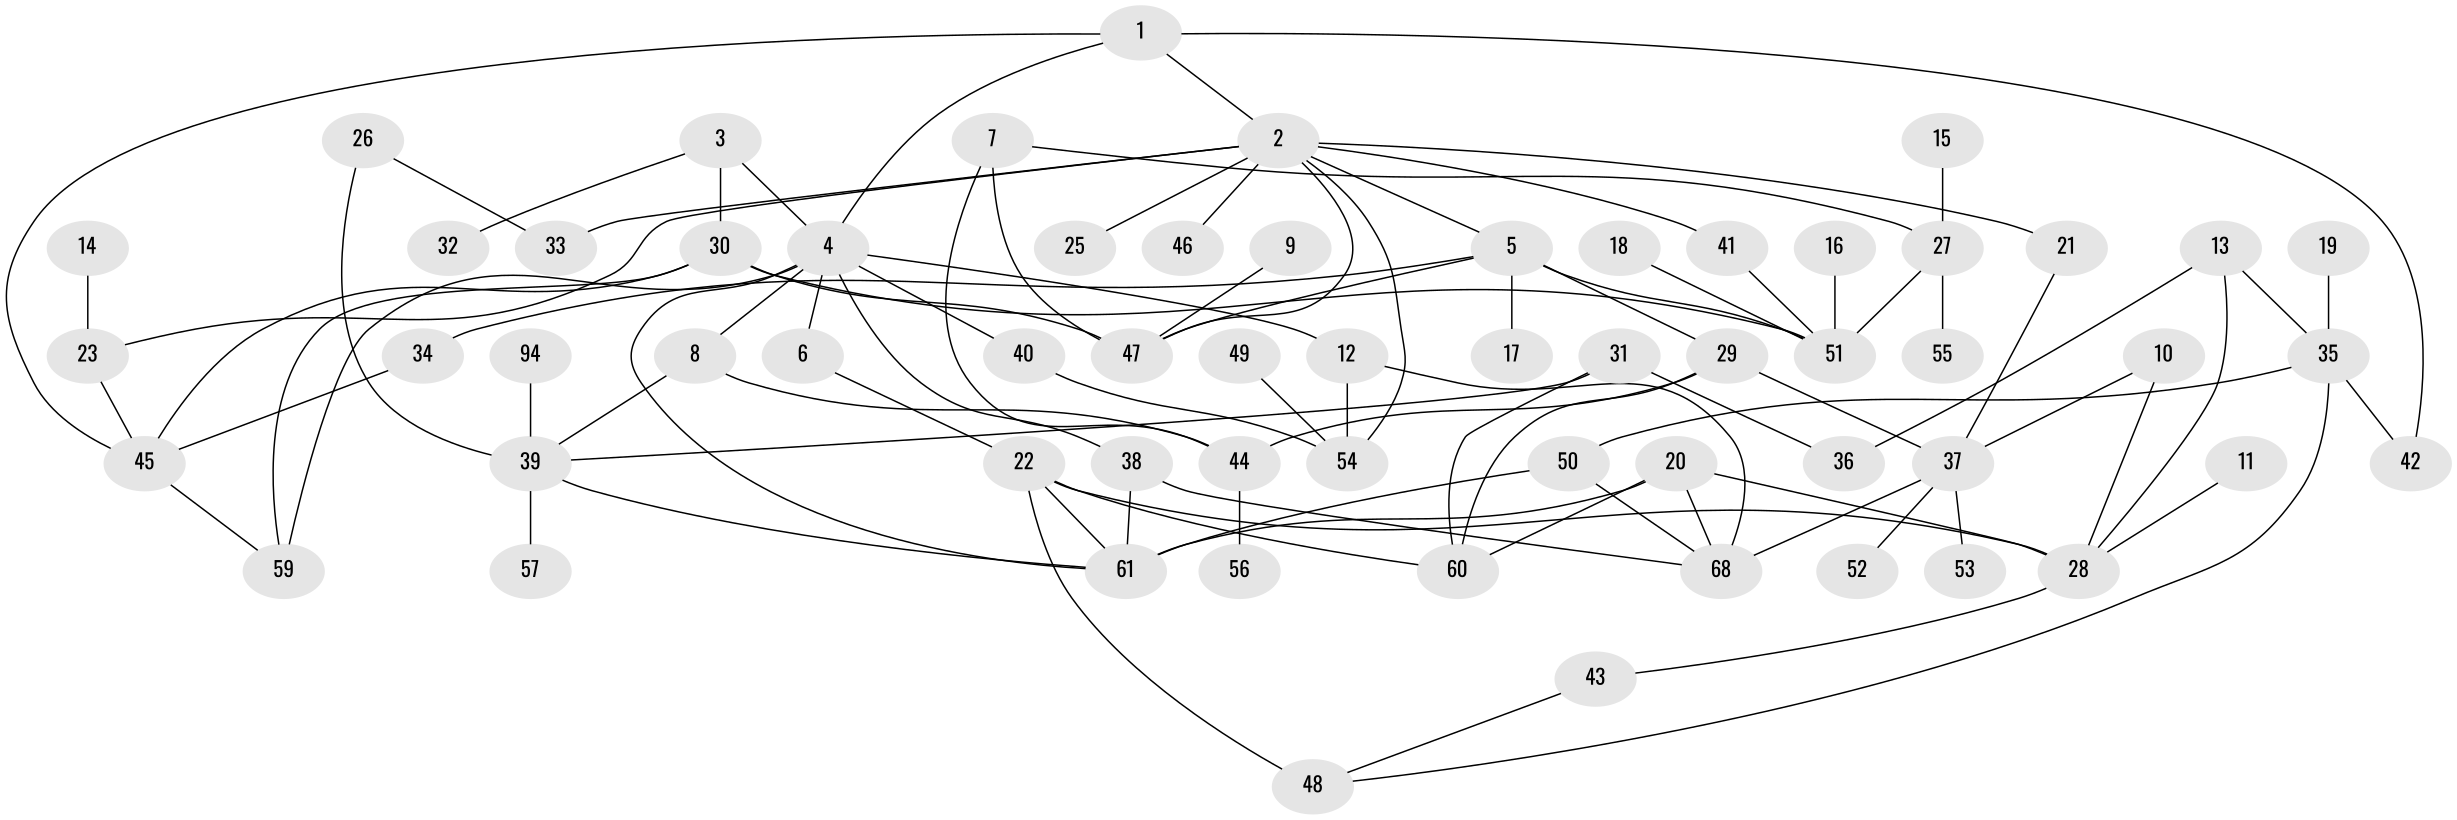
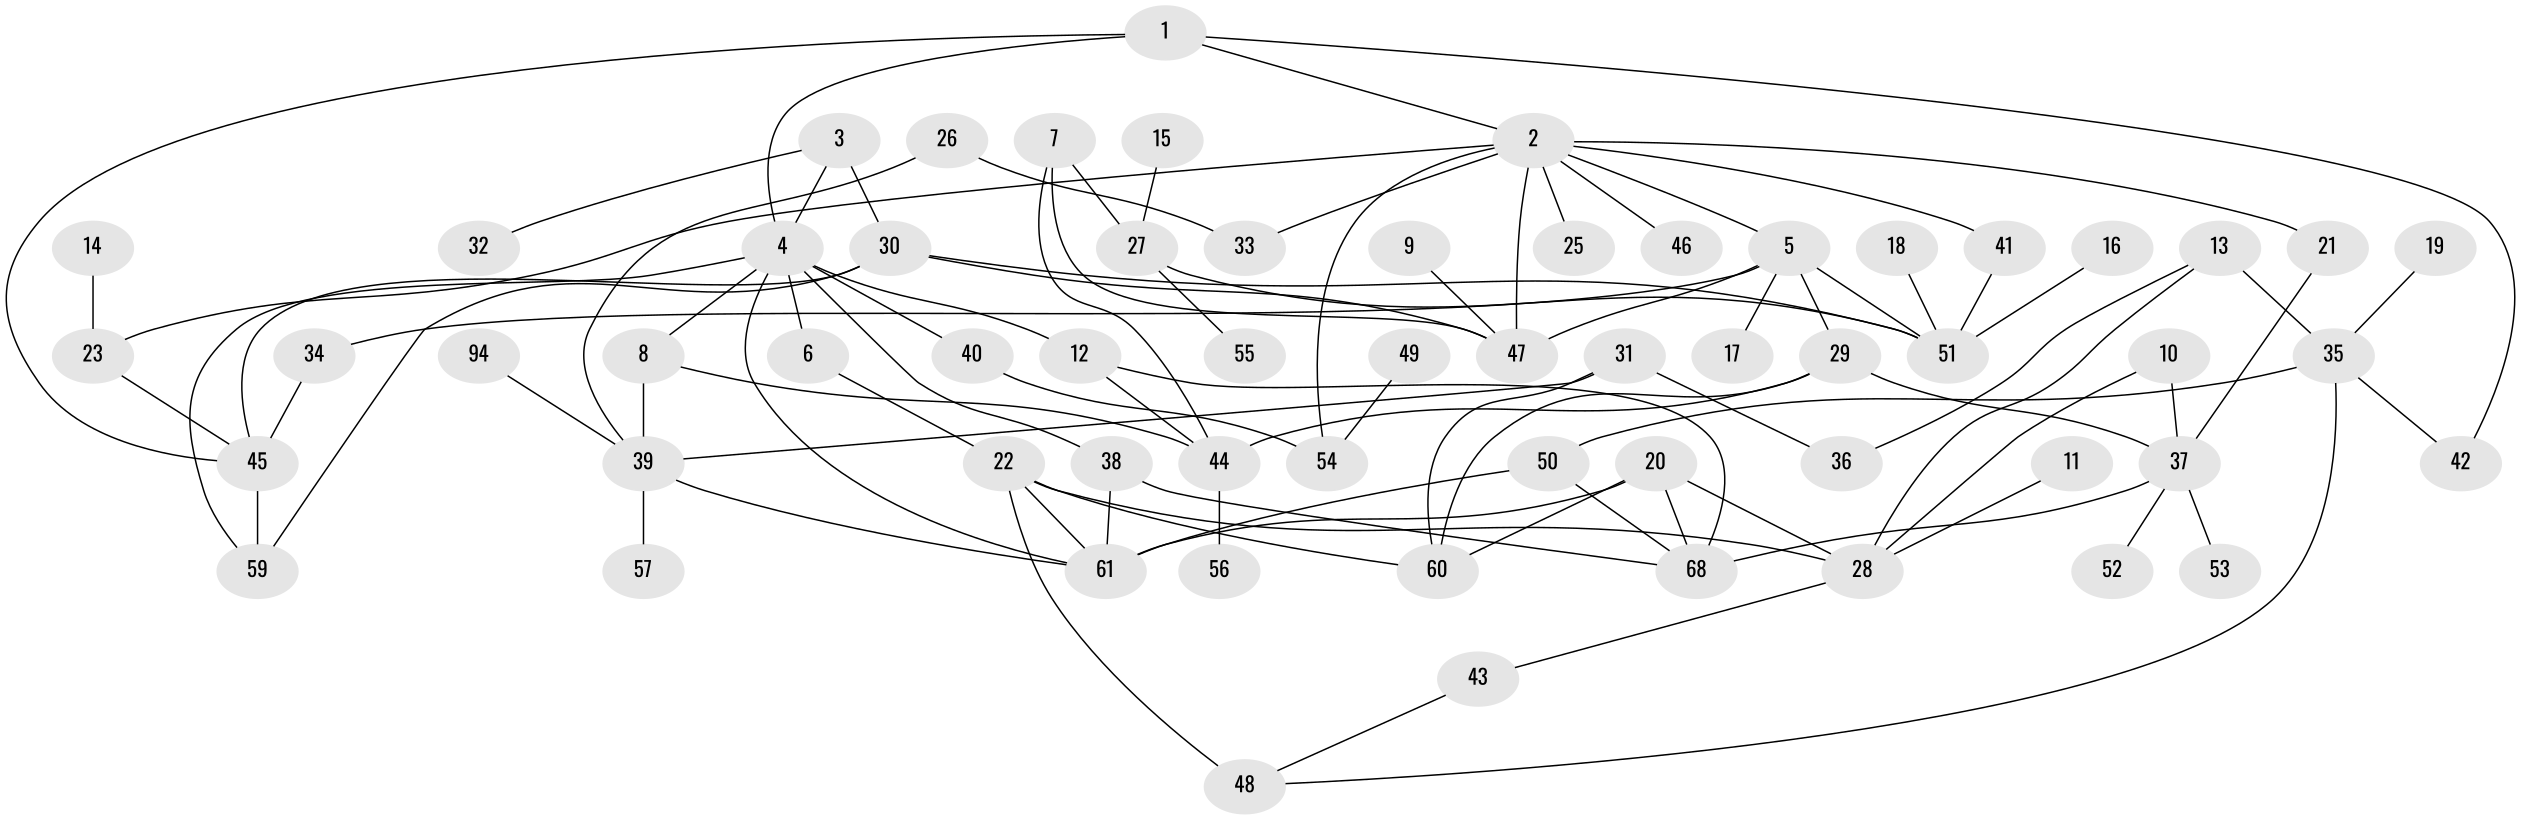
(1347, 399) -> (1135, 398)
